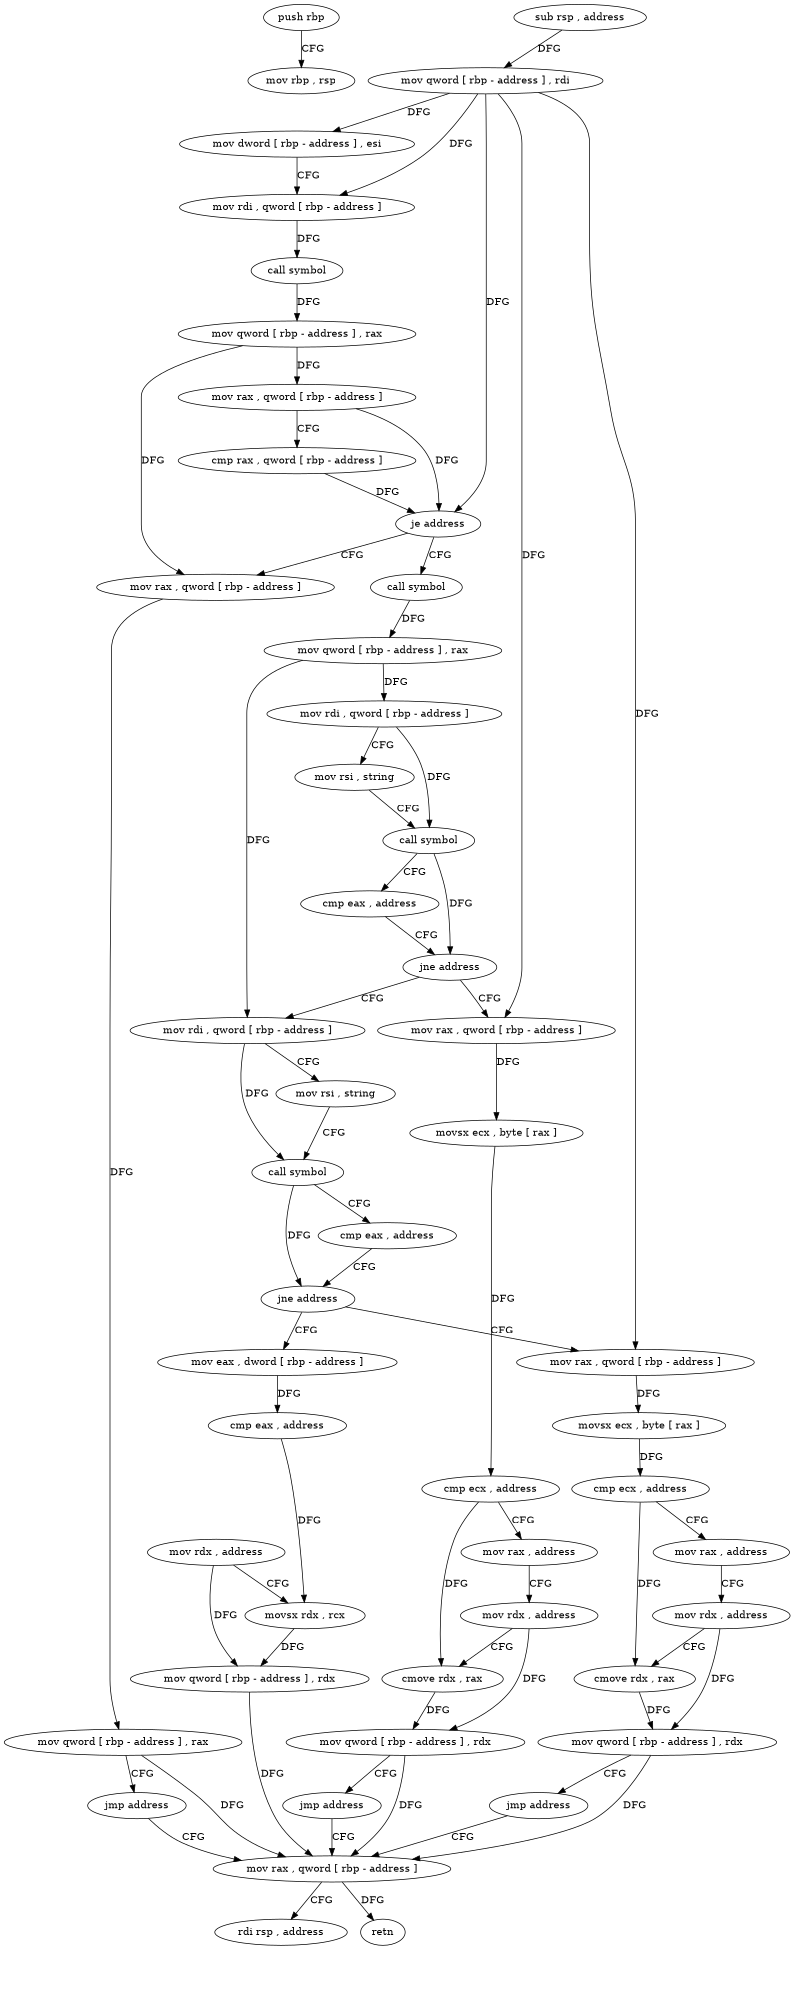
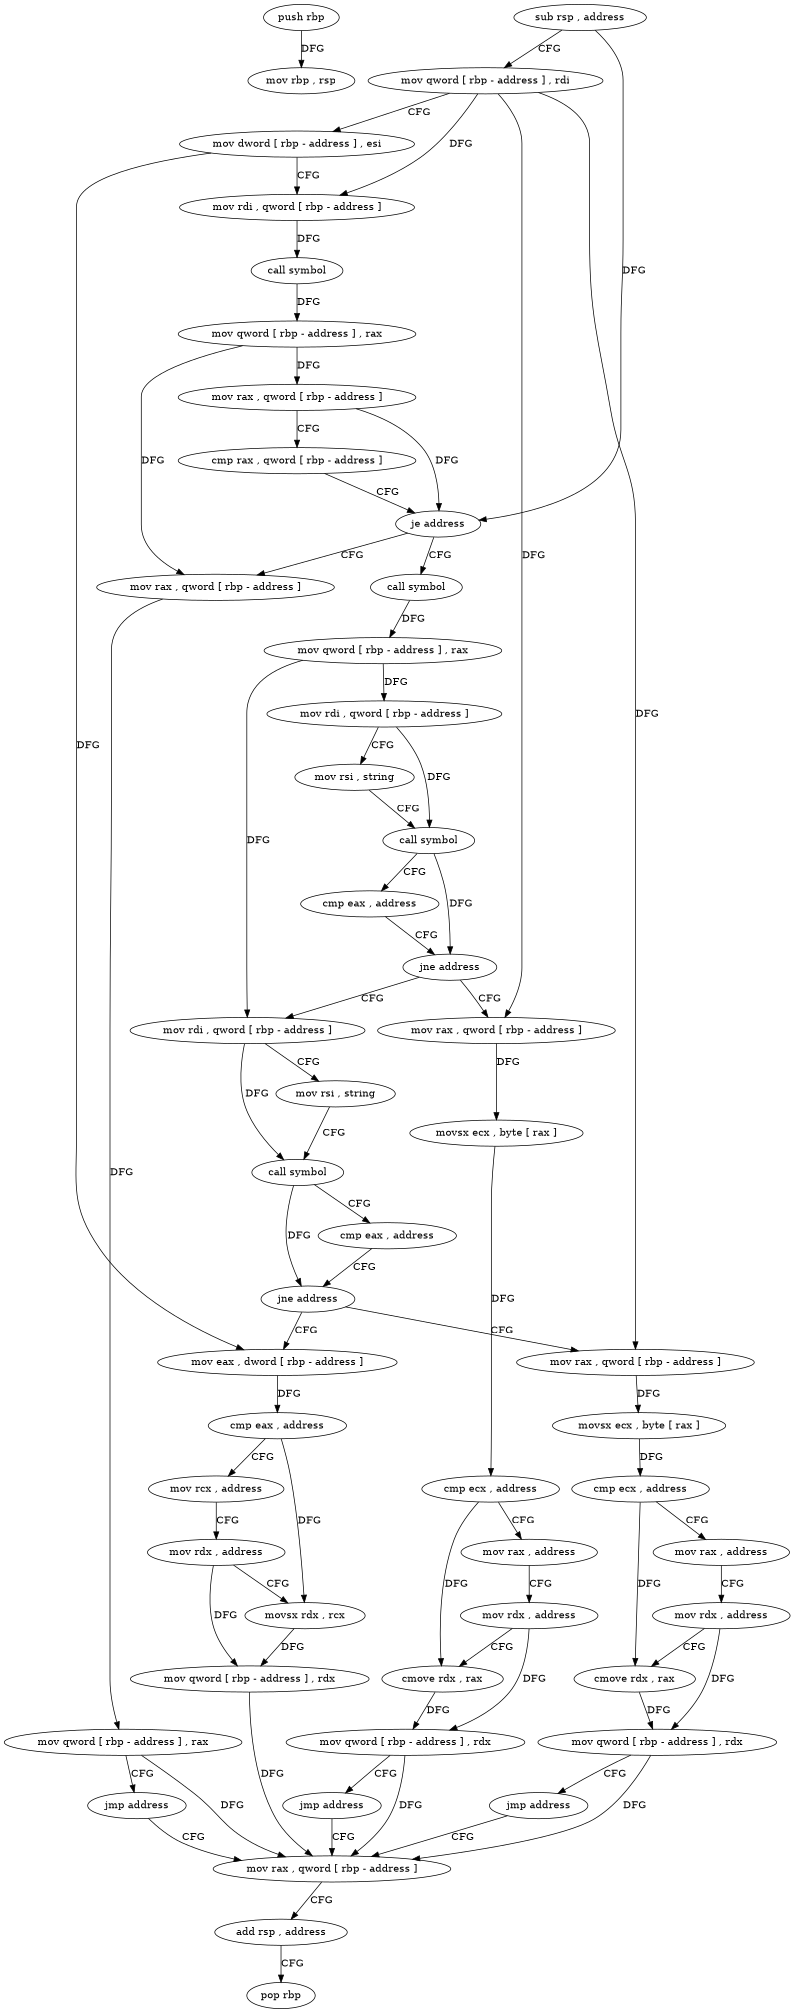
(313, 49) -> (313, 49)
(550, 49) -> (550, 49)
(419, 112) -> (419, 112)
(486, 305) -> (621, 313)
(388, 492) -> (388, 492)
none -> (77, 740)
none -> (216, 1489)
(281, 1932) -> (281, 1932)
(383, 1932) -> none
none -> (281, 1996)
